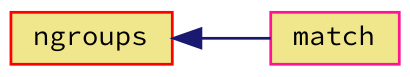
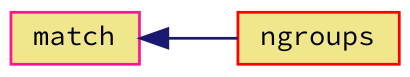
(236, 38) -> (203, 38)
